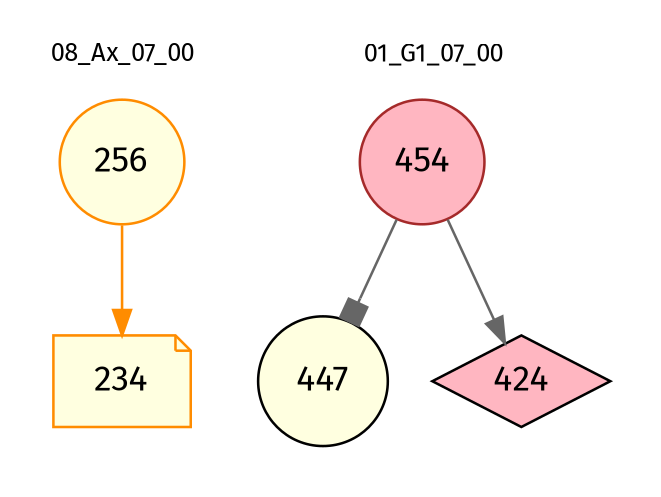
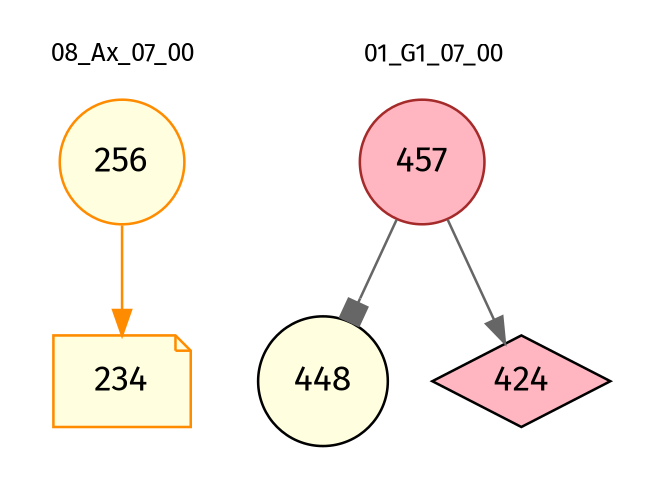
(422, 162) -> (422, 162)
(323, 381) -> (323, 381)
